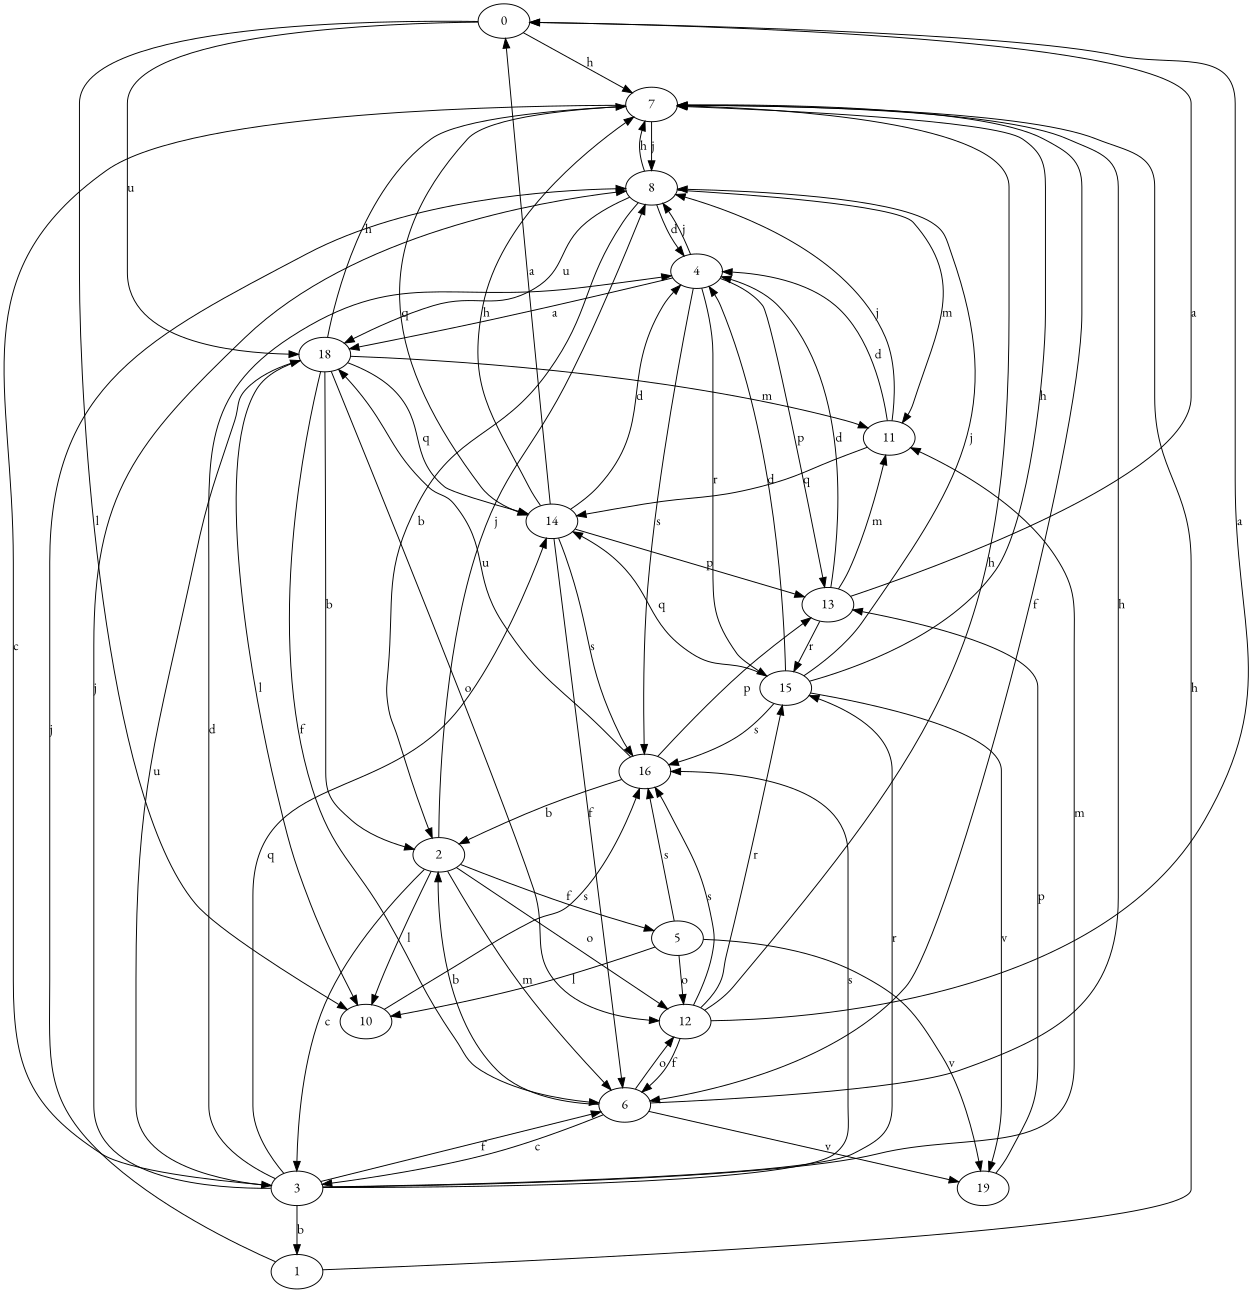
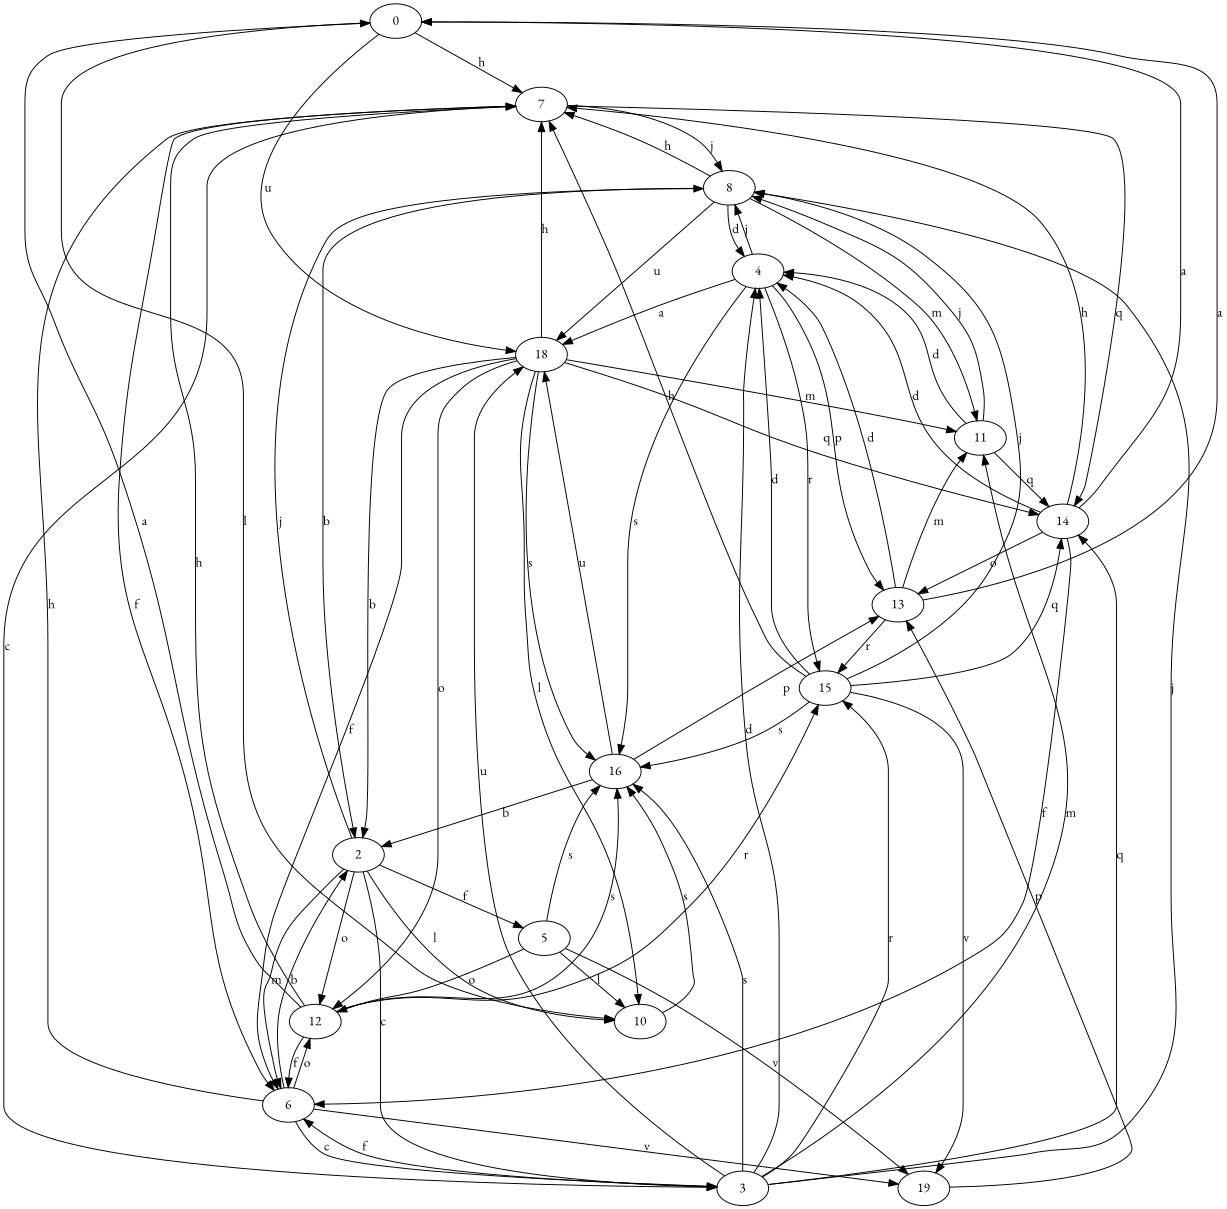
(710, 563) -> (993, 563)
(589, 645) -> (530, 589)
(297, 1272) -> none
